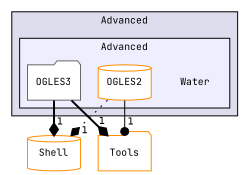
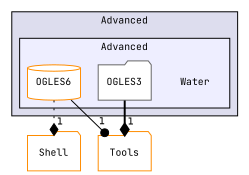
(125, 82) -> (54, 82)
(54, 112) -> none
(54, 153) -> (54, 153)
